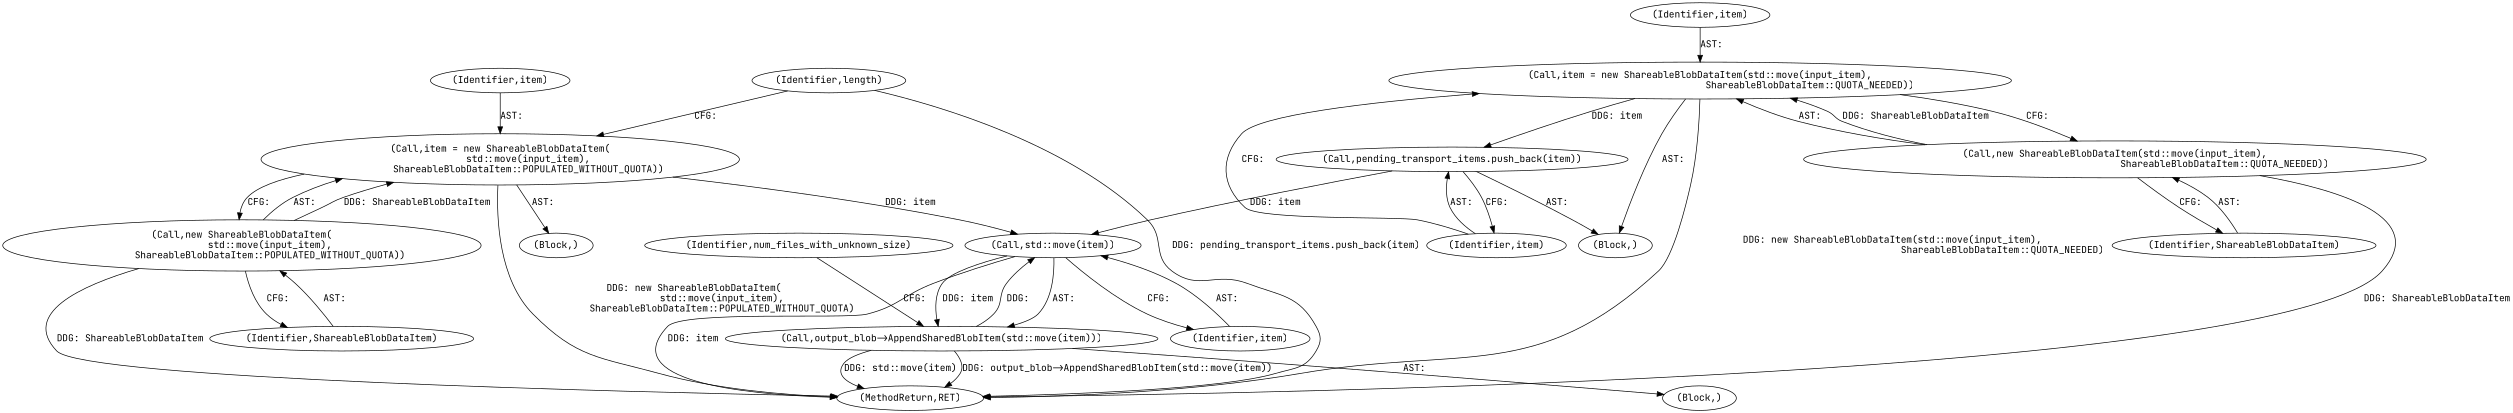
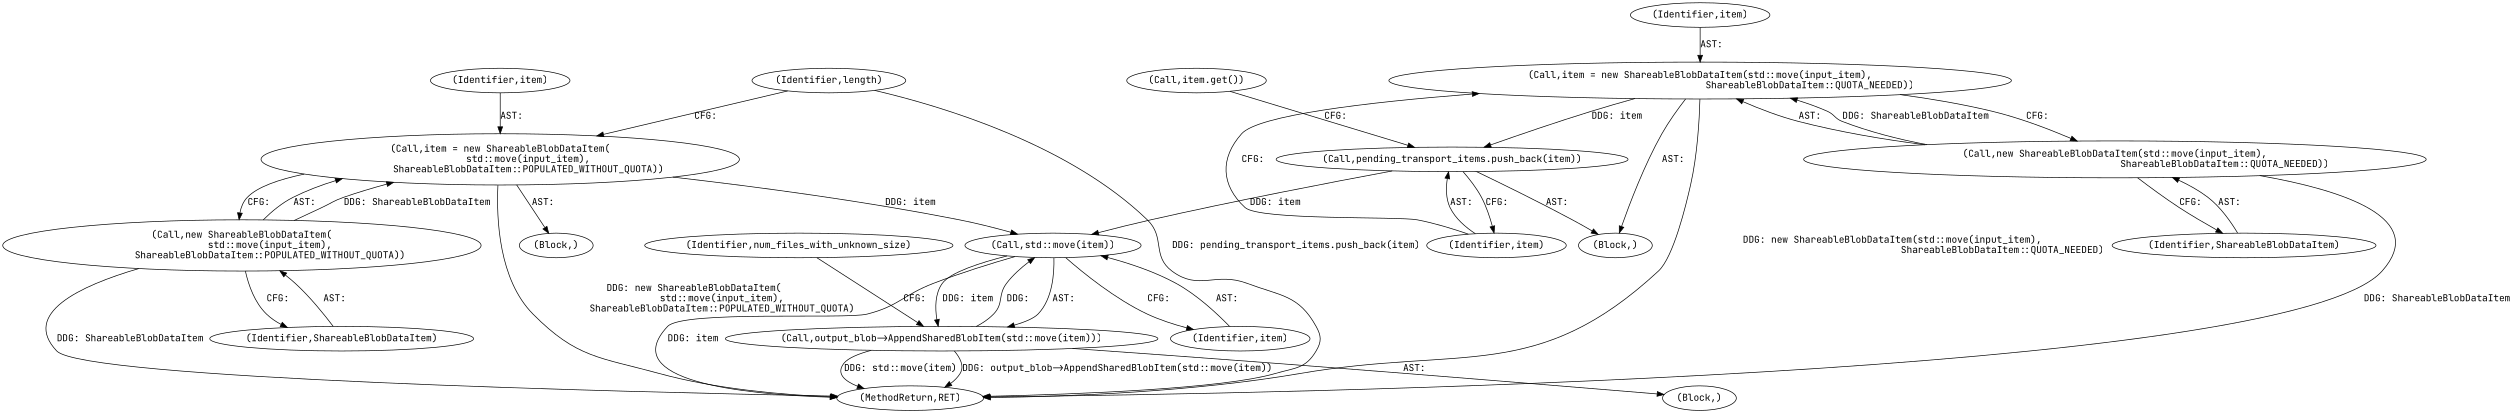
none -> (1197, 81)
